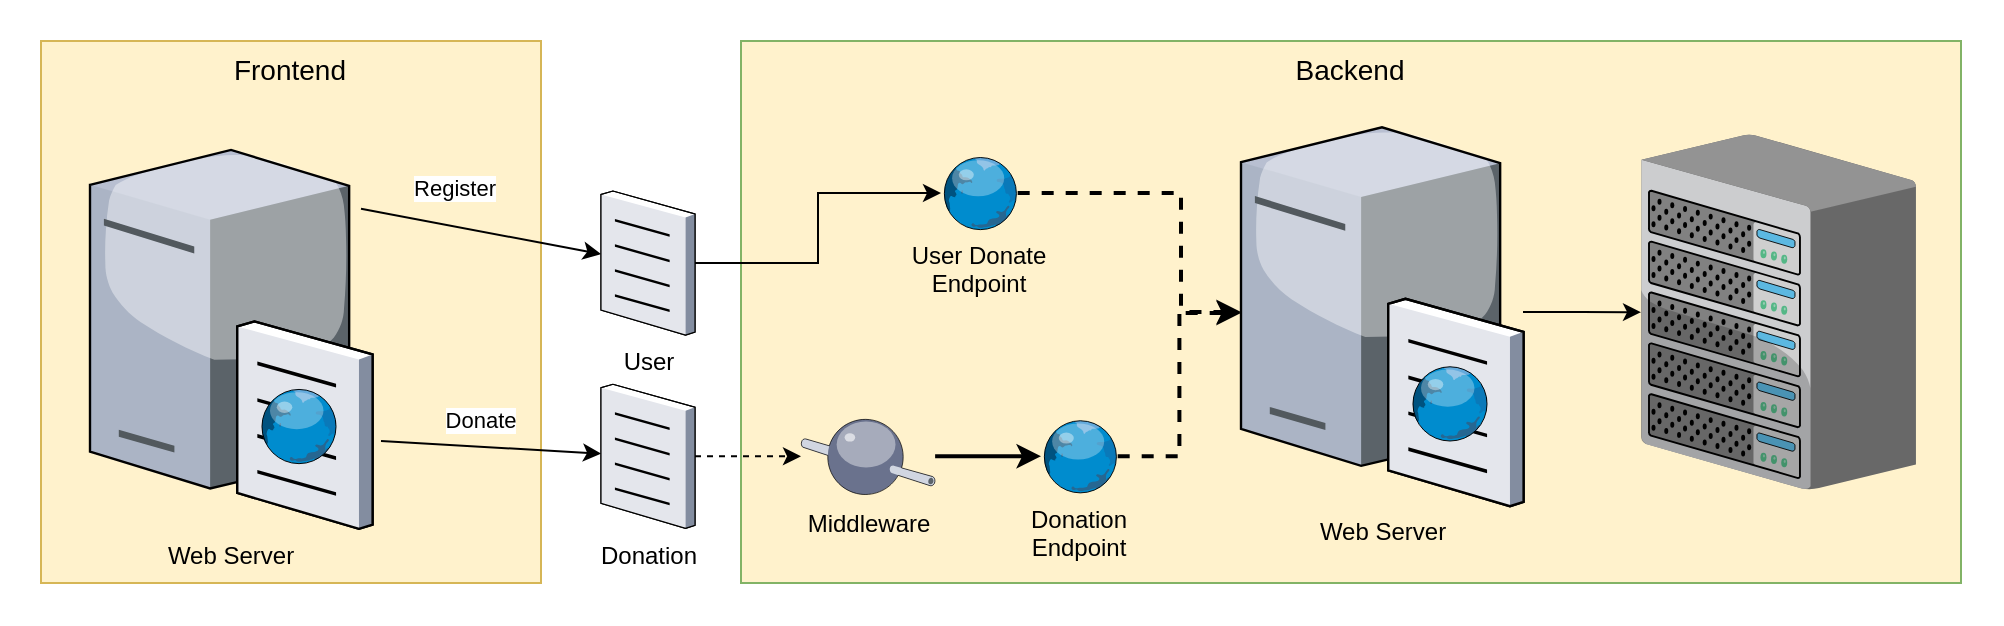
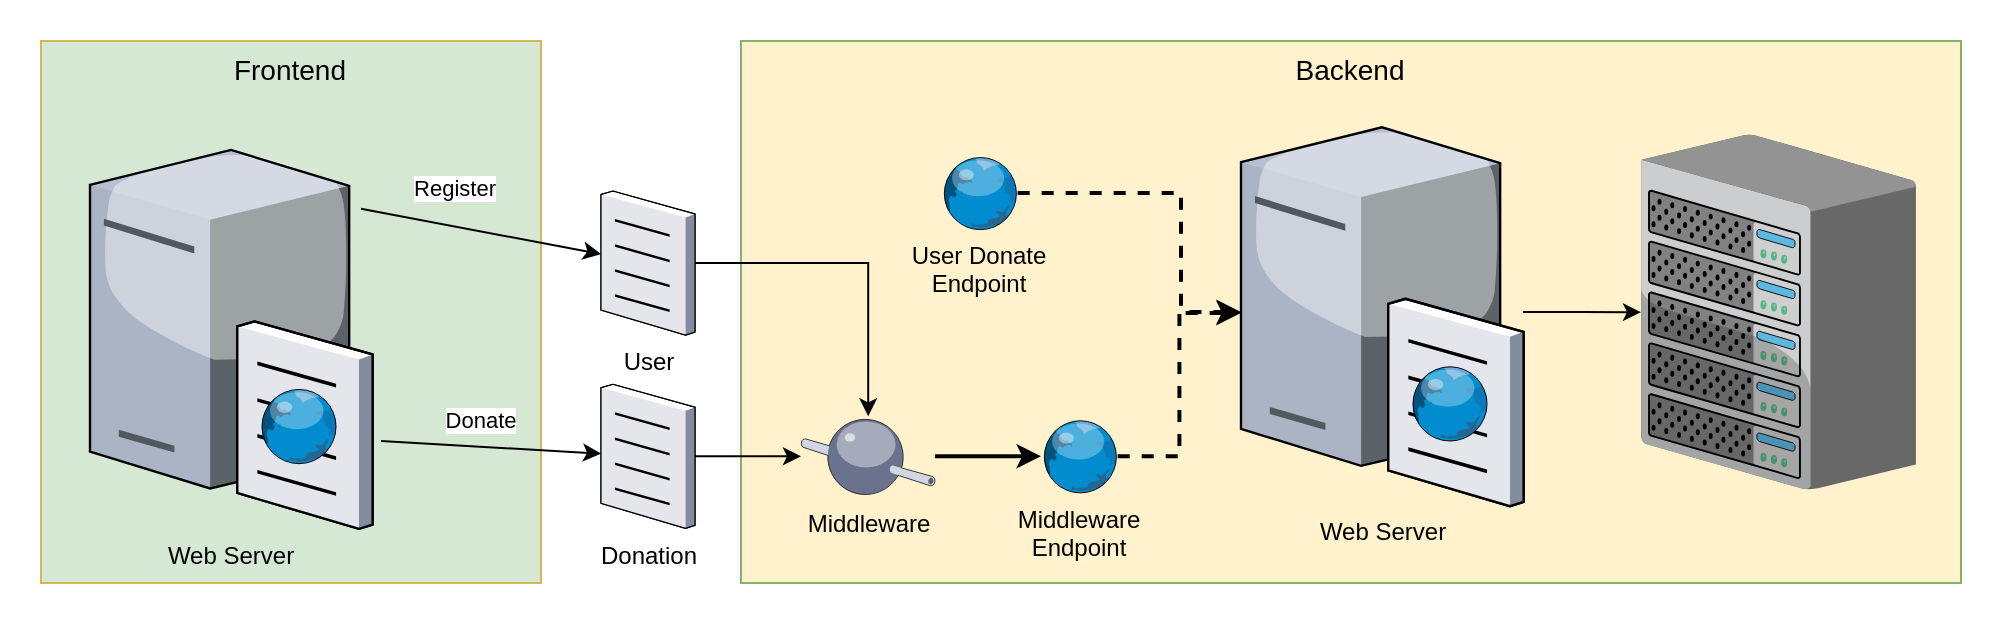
(291, 72) -> (291, 72)
(836, 193) -> (868, 306)
(743, 456) -> (743, 456)
(1080, 536) -> (1080, 536)
